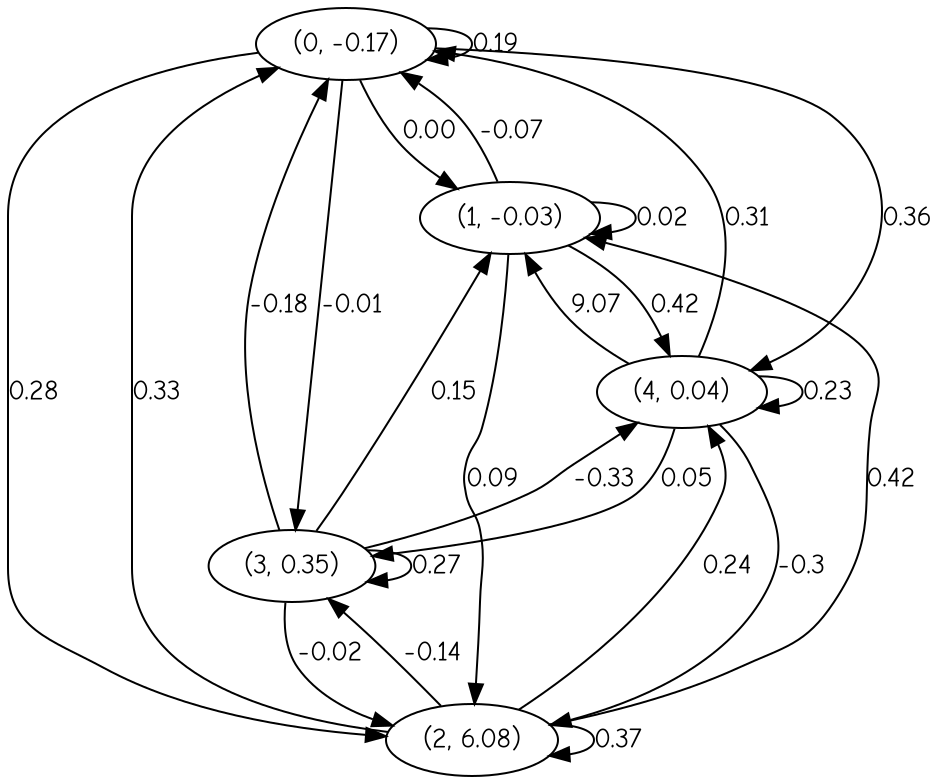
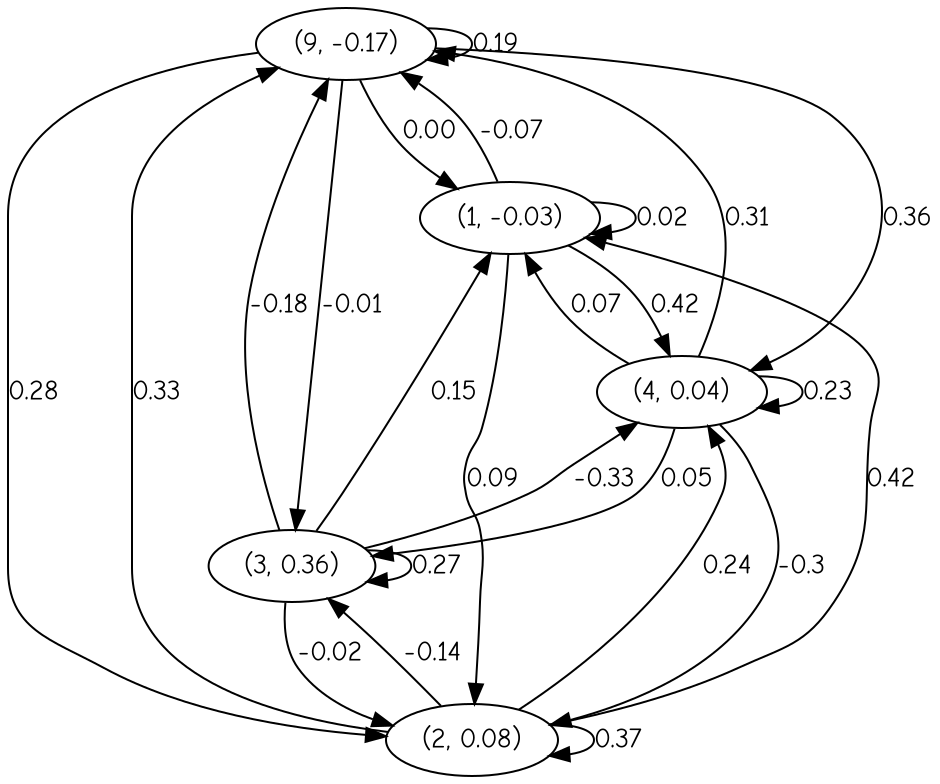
(346, 44) -> (346, 44)
(596, 305) -> (596, 305)
(292, 566) -> (292, 566)
(472, 740) -> (472, 740)
